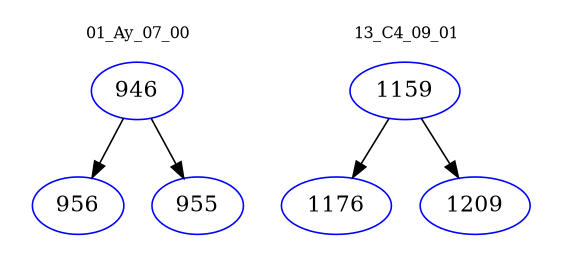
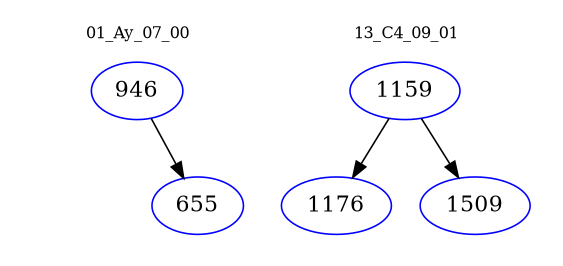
(78, 206) -> none
(198, 206) -> (198, 206)
(475, 206) -> (475, 206)
